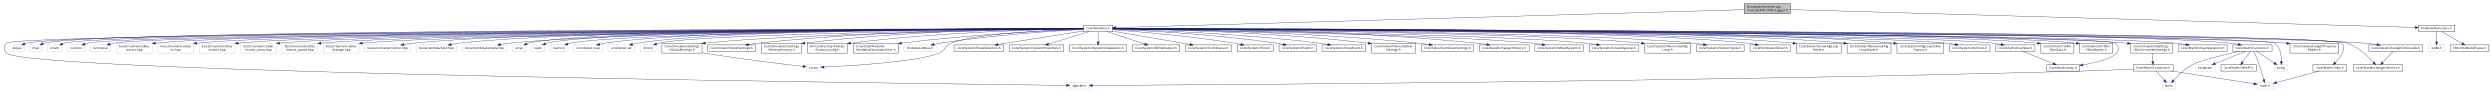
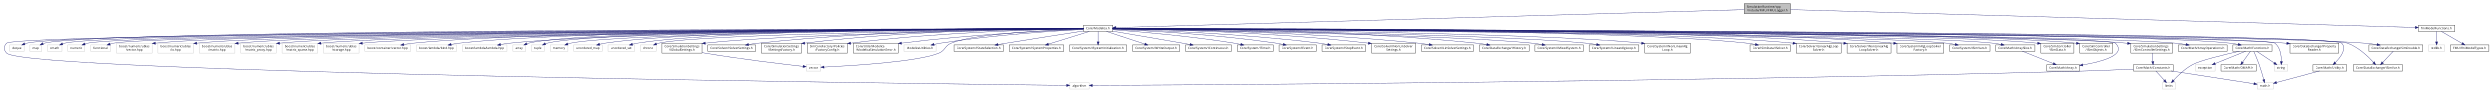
(1720, 48) -> none
